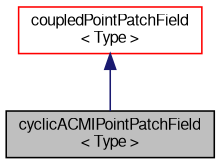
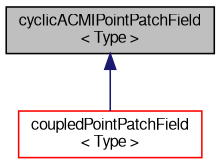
(110, 90) -> (110, 90)
